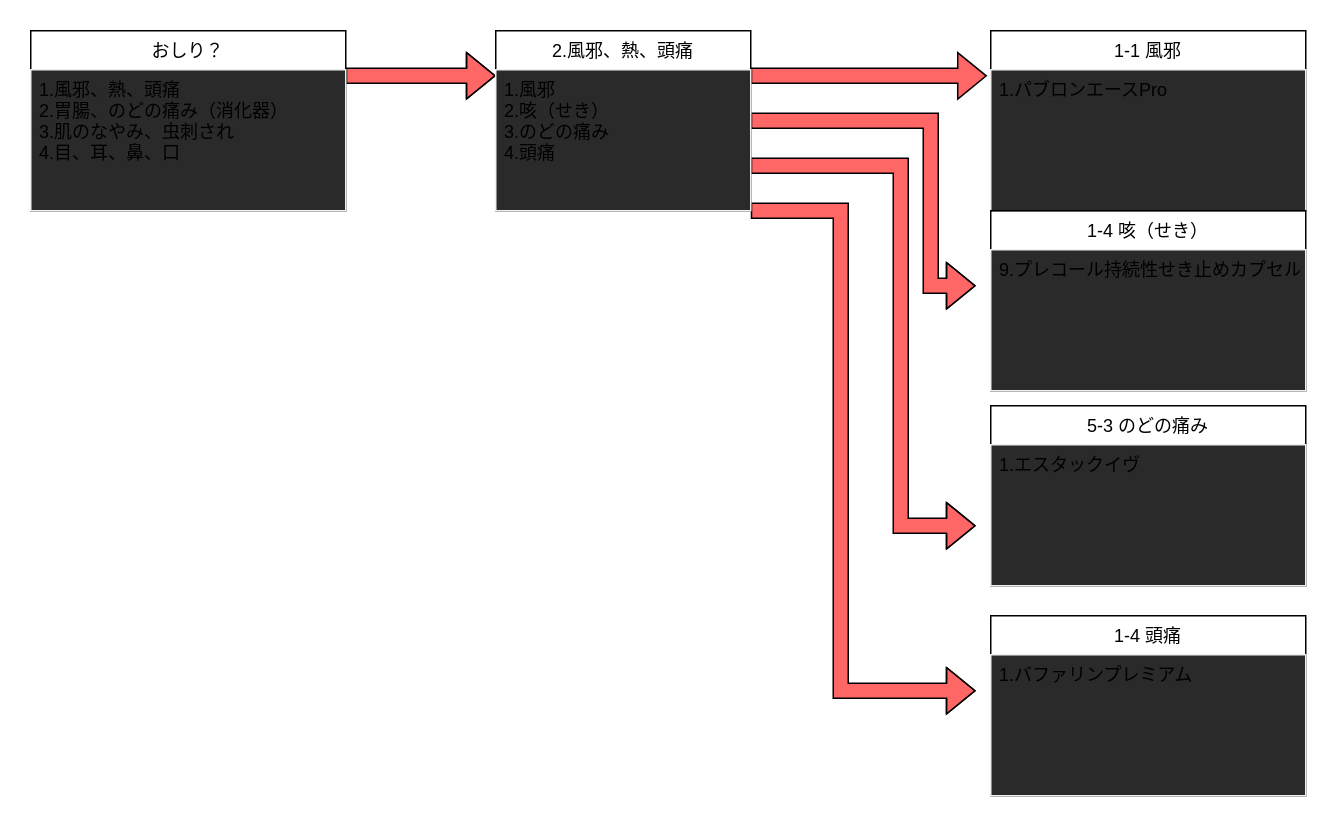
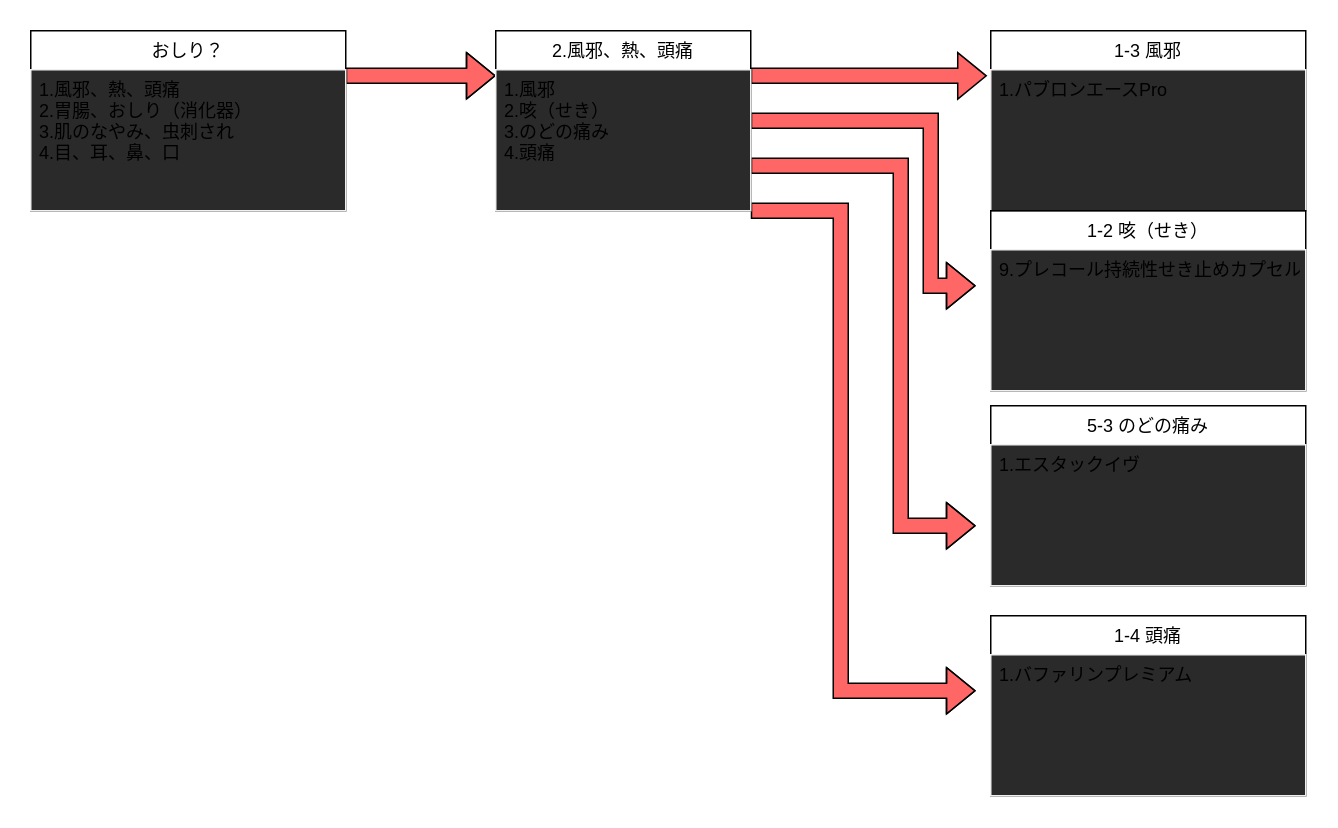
(1148, 51) -> (1148, 51)
(110, 90) -> (110, 90)
(1148, 231) -> (1148, 231)
